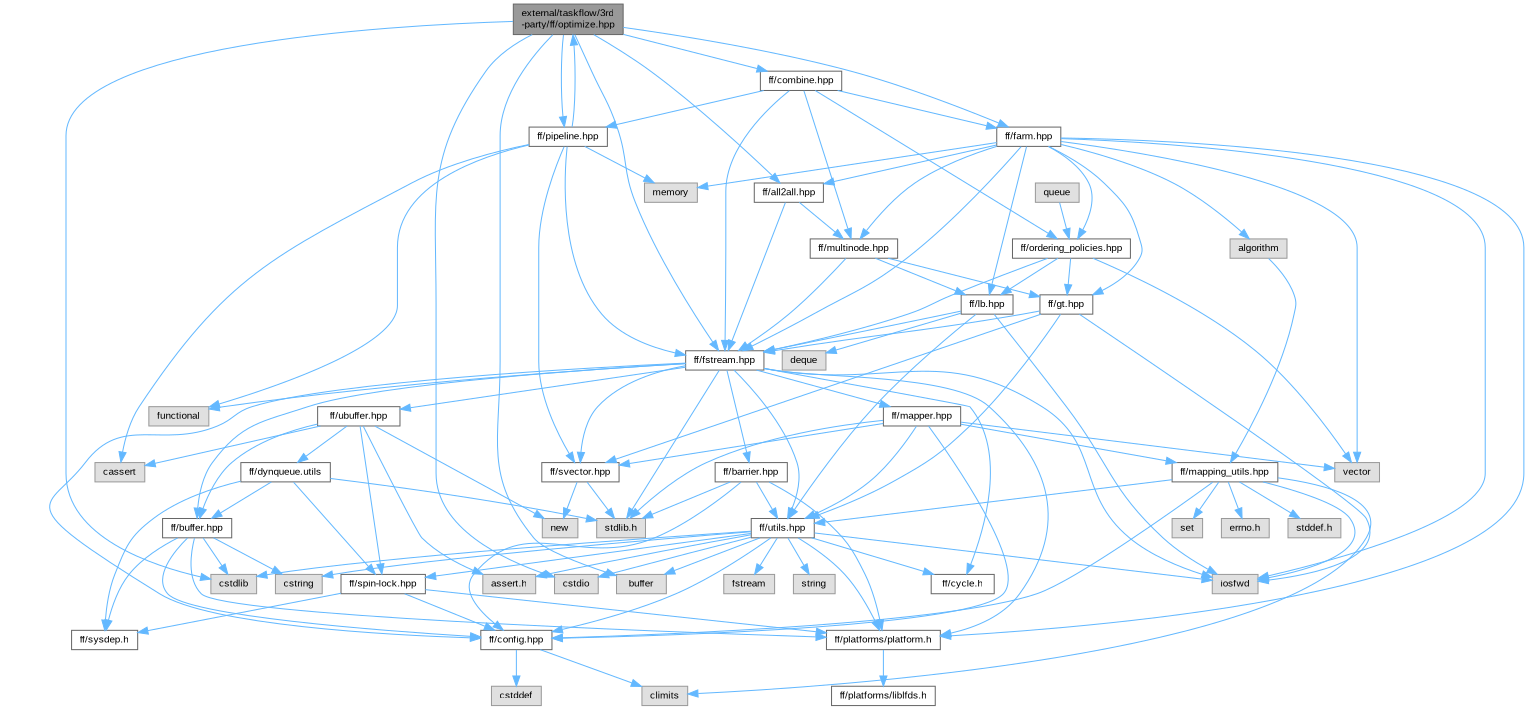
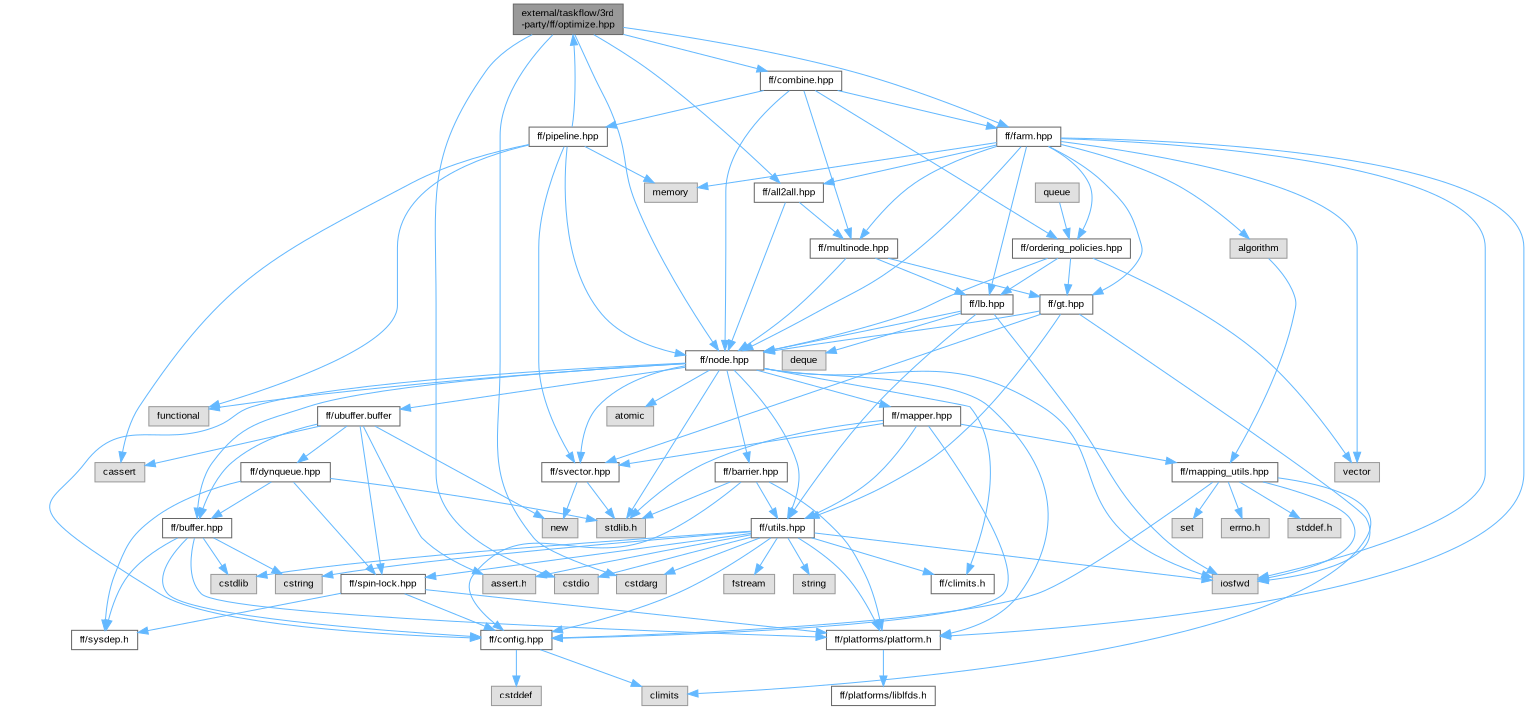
(561, 76) -> none
(66, 155) -> none
(725, 360) -> (725, 360)
(359, 416) -> (359, 416)
none -> (630, 416)
(1143, 445) -> none
(286, 472) -> (286, 472)
(998, 501) -> none
(641, 584) -> (641, 584)
(963, 584) -> (963, 584)
